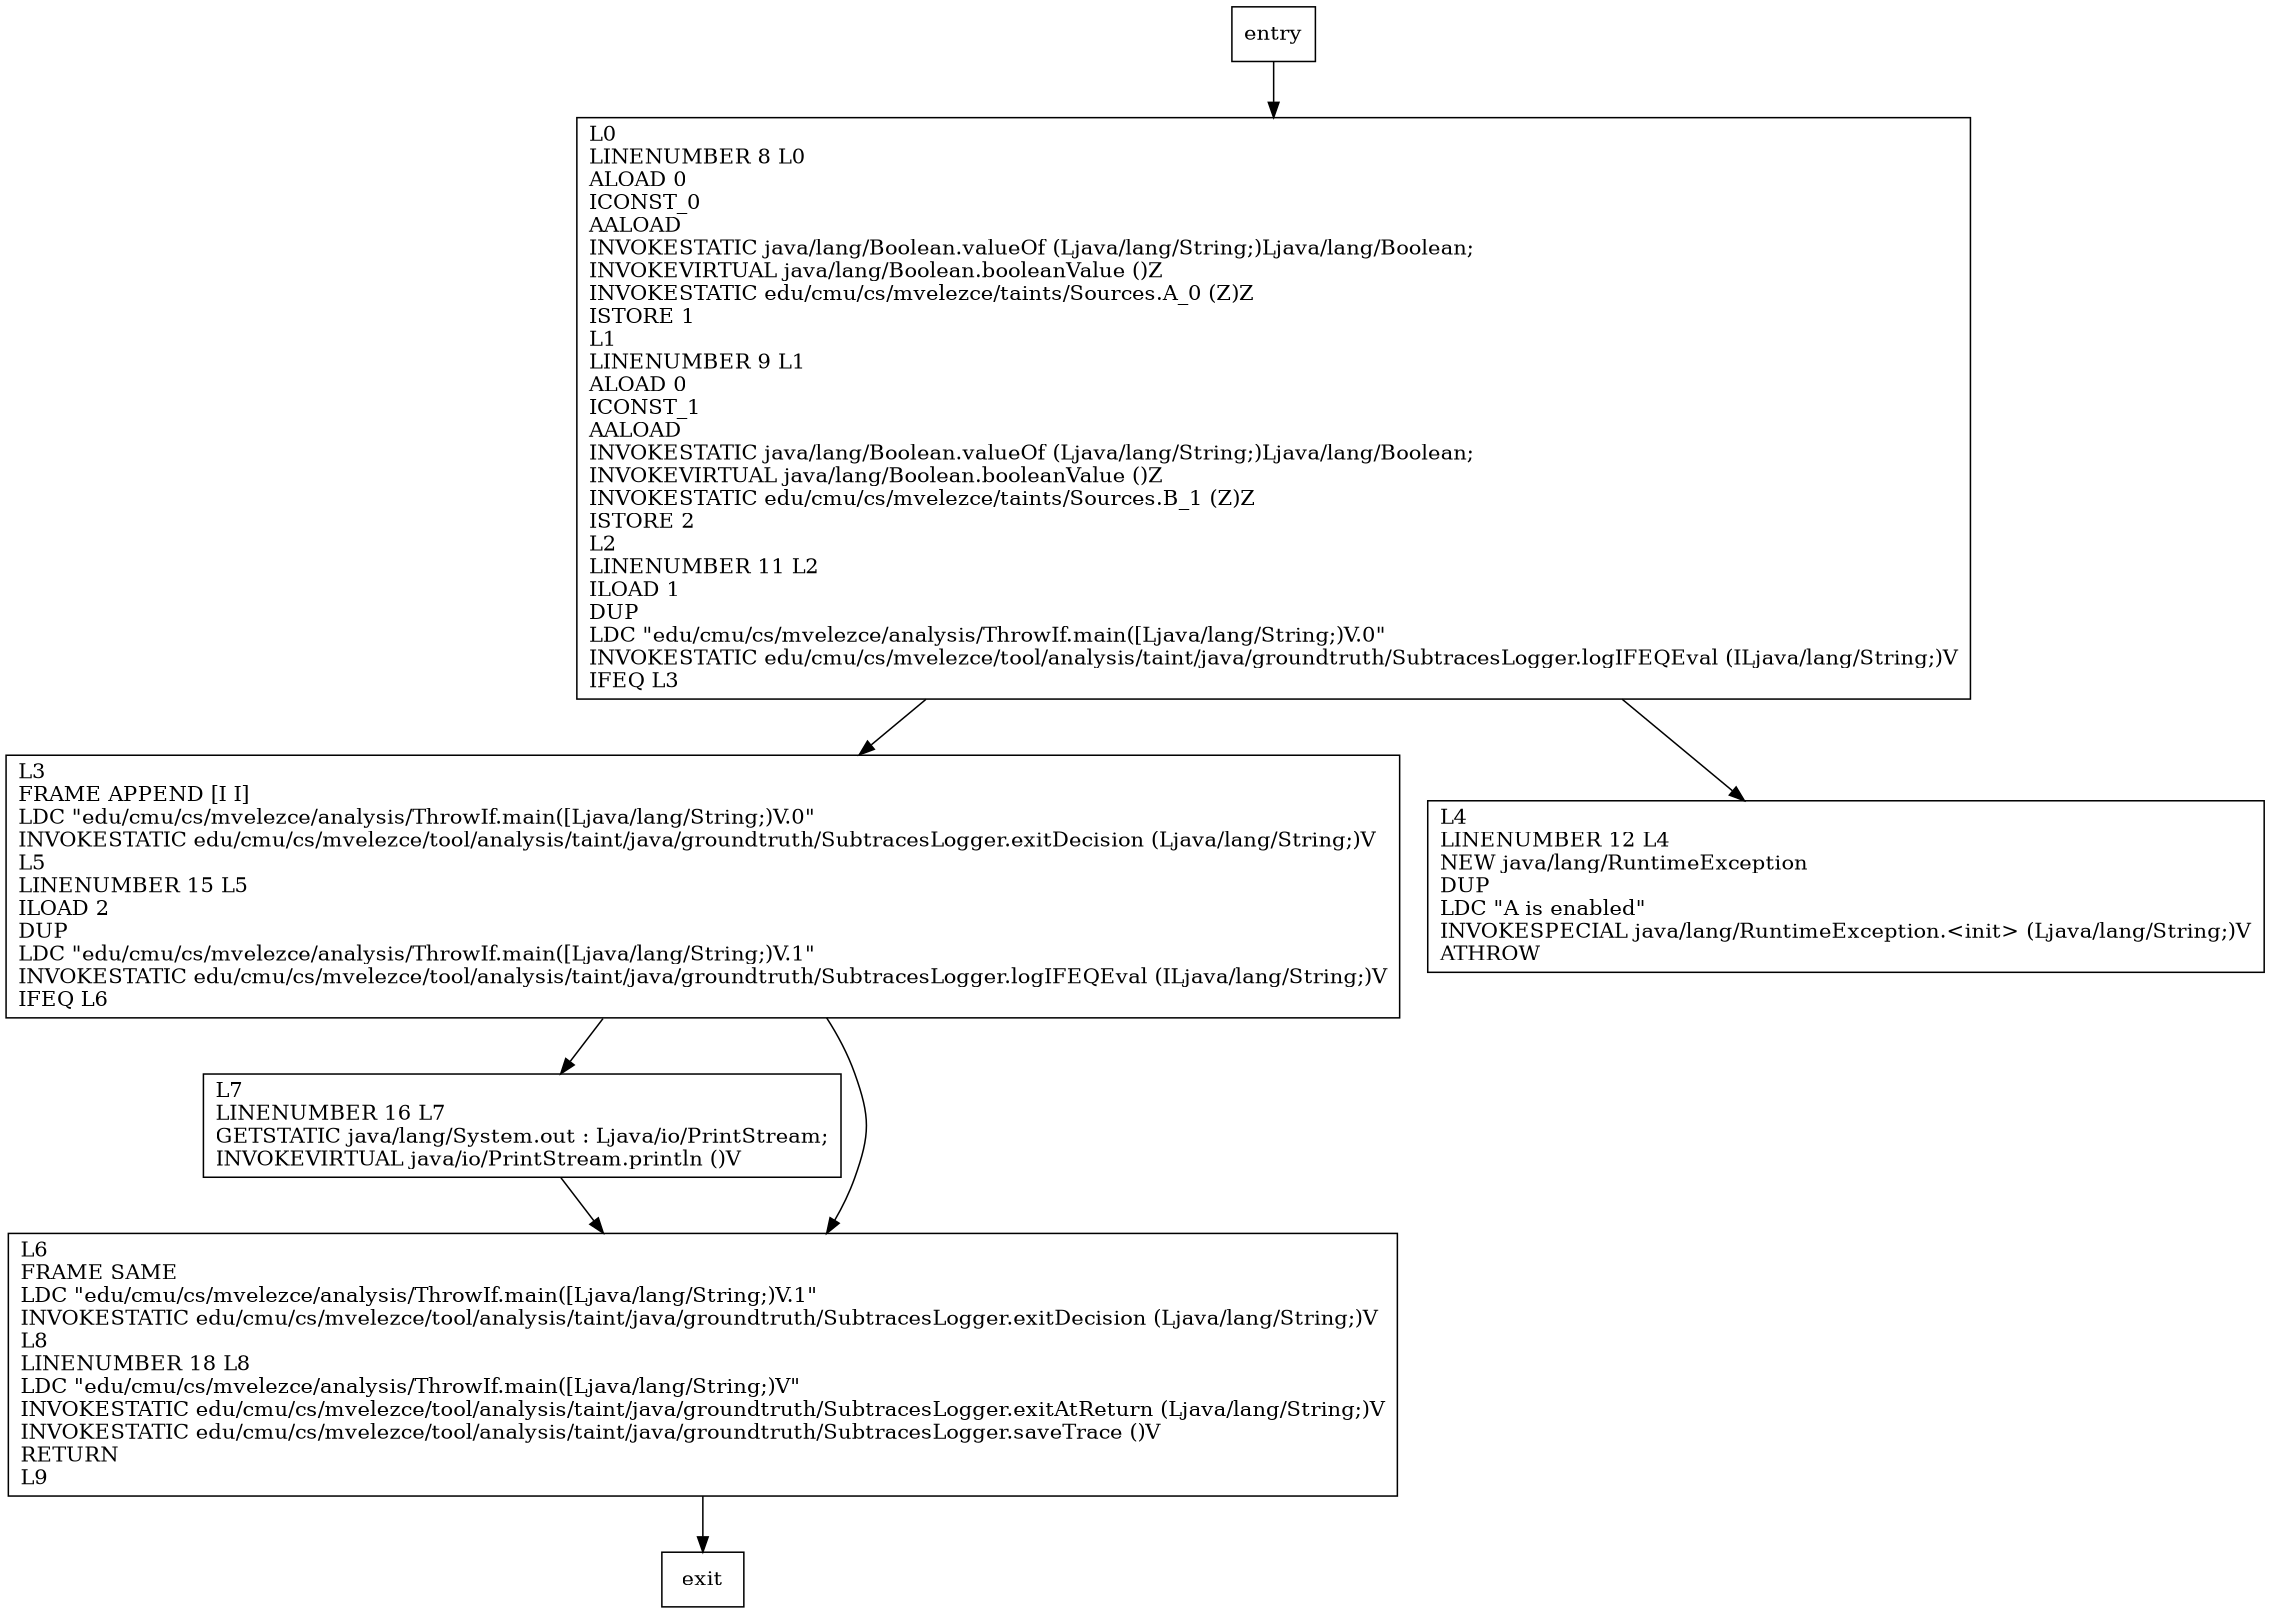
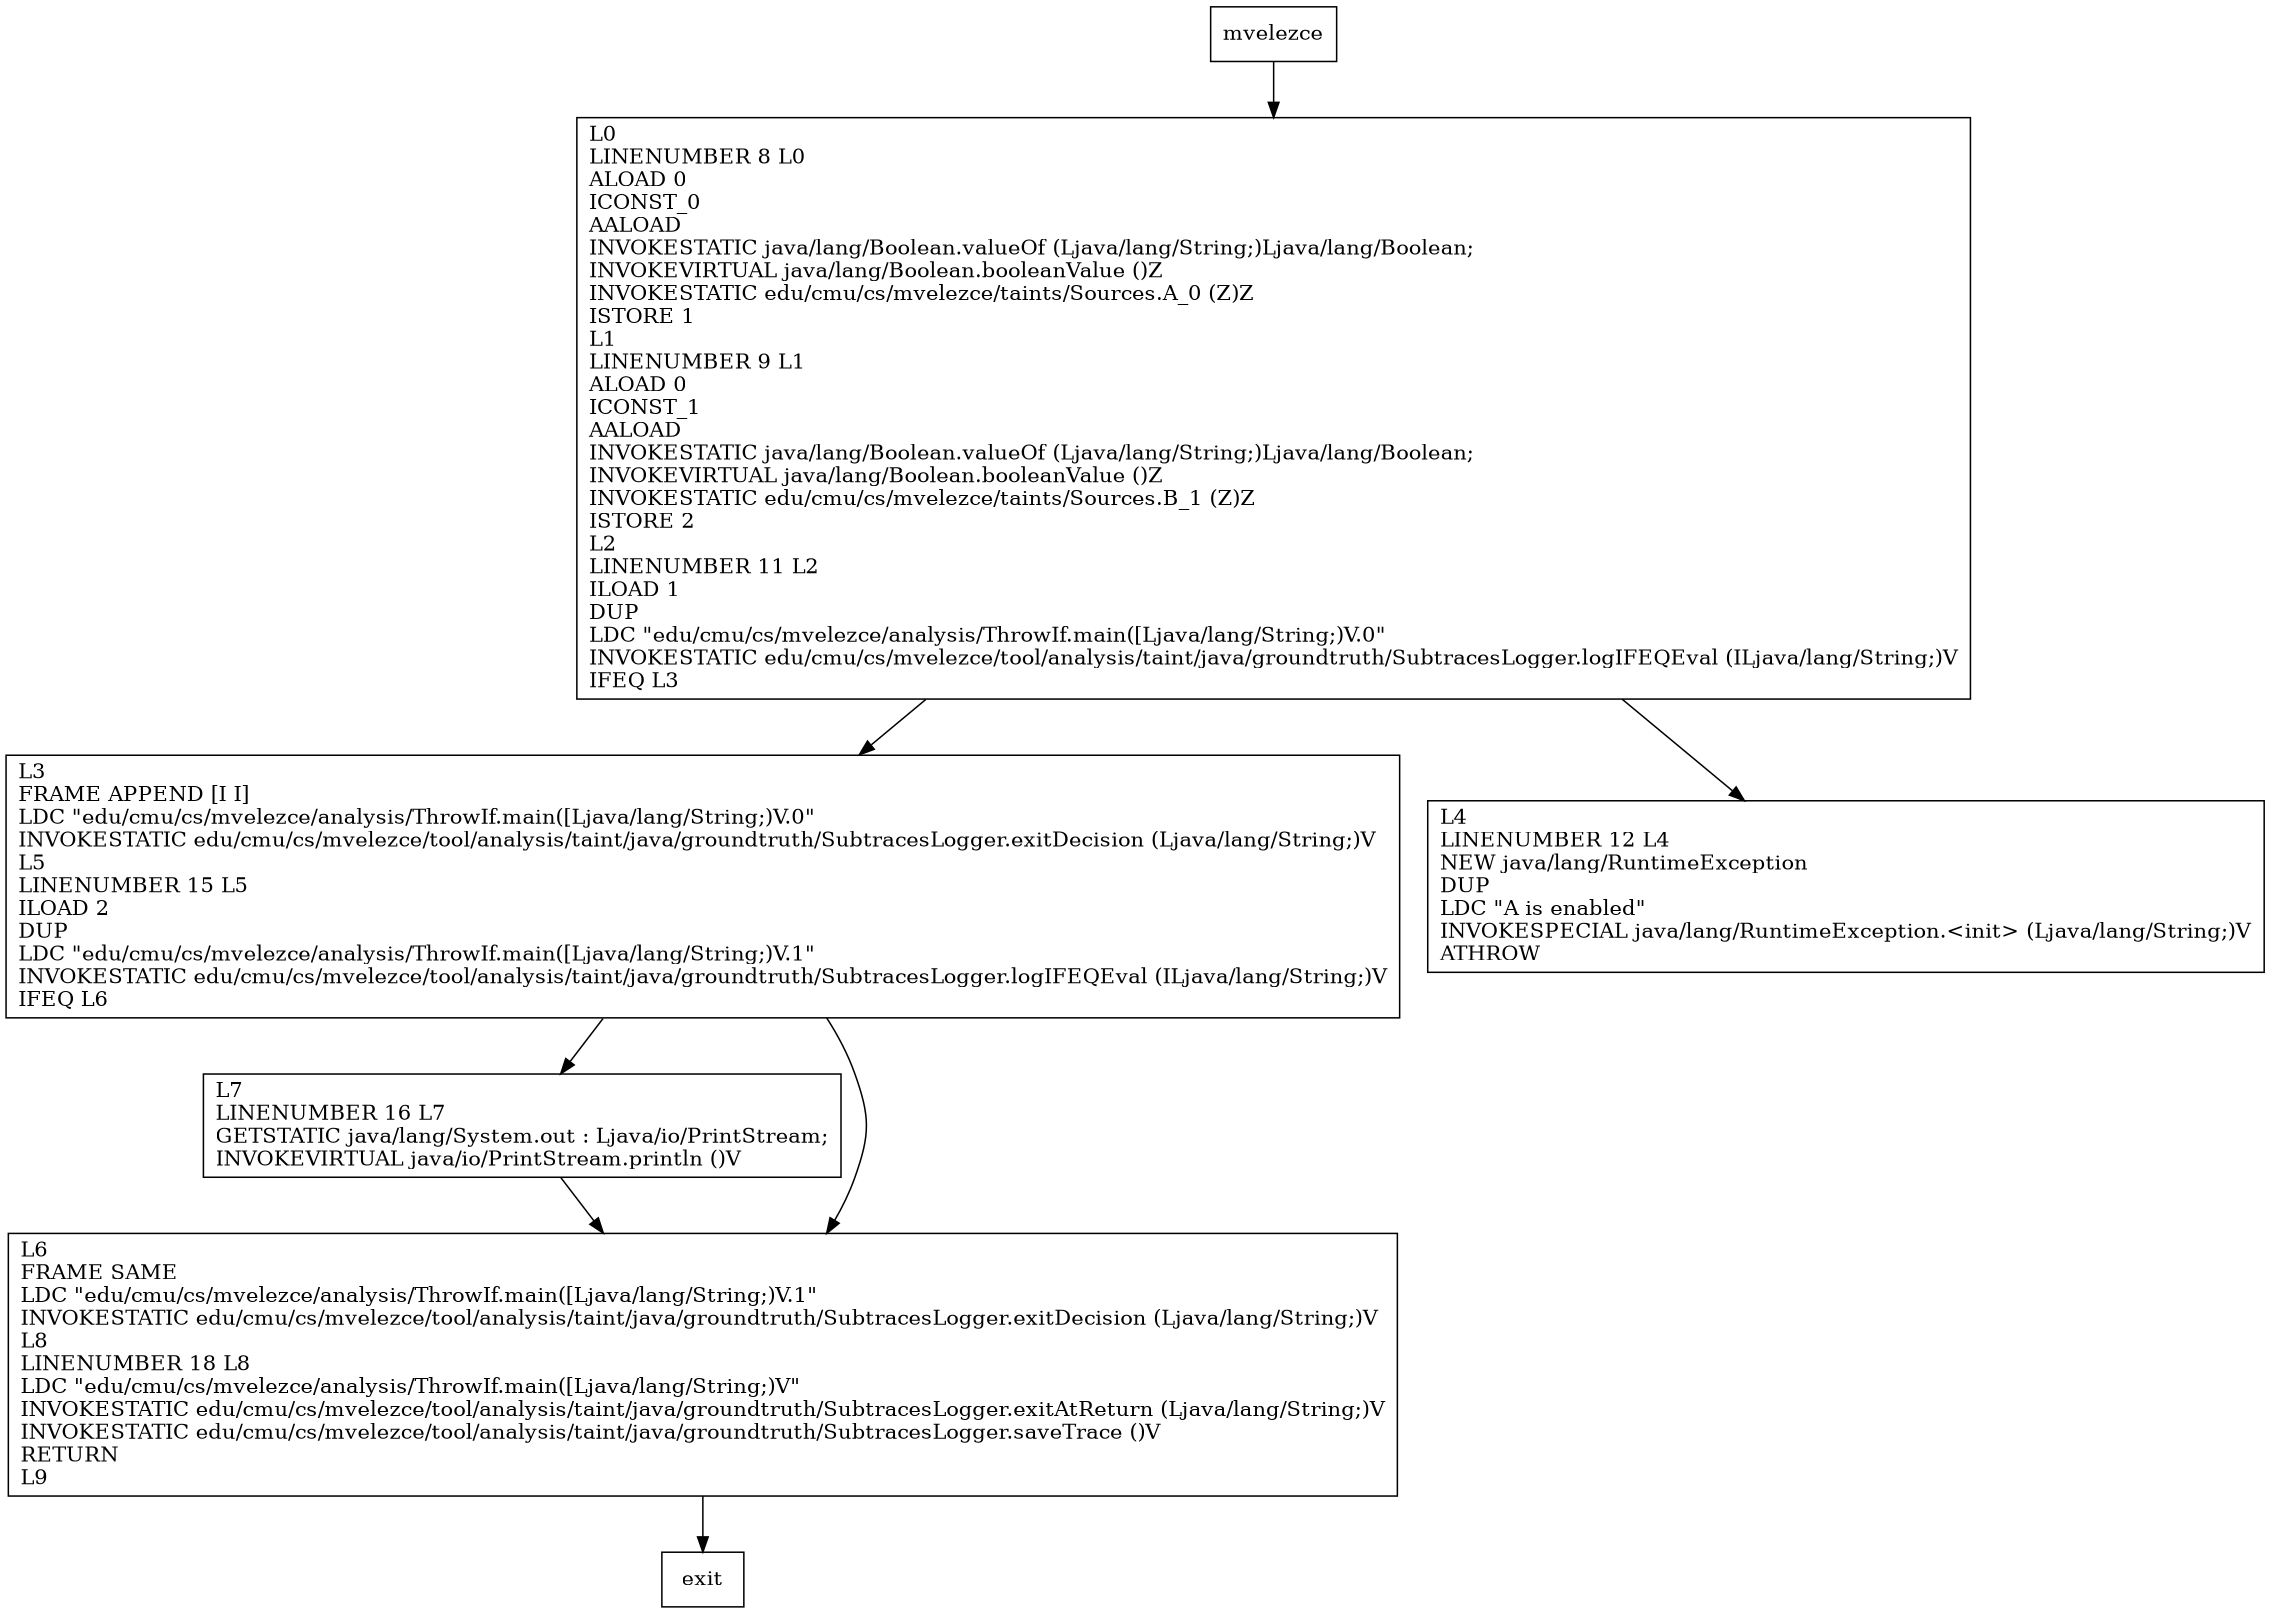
(1274, 34) -> (1274, 34)
